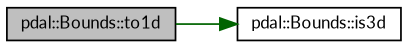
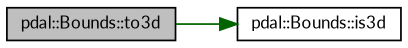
(91, 24) -> (91, 24)
